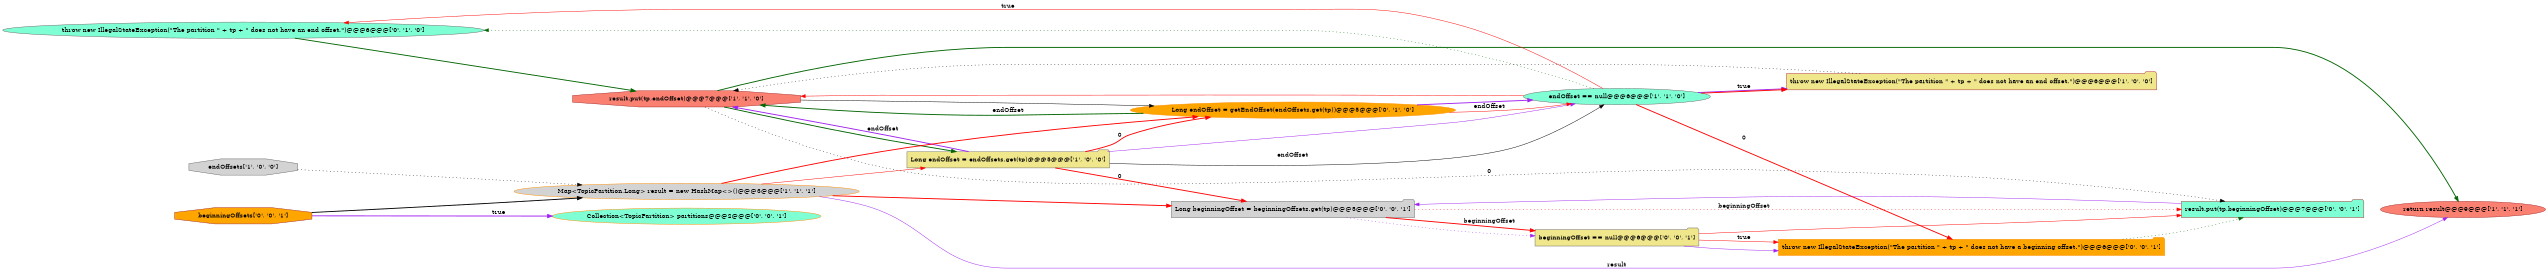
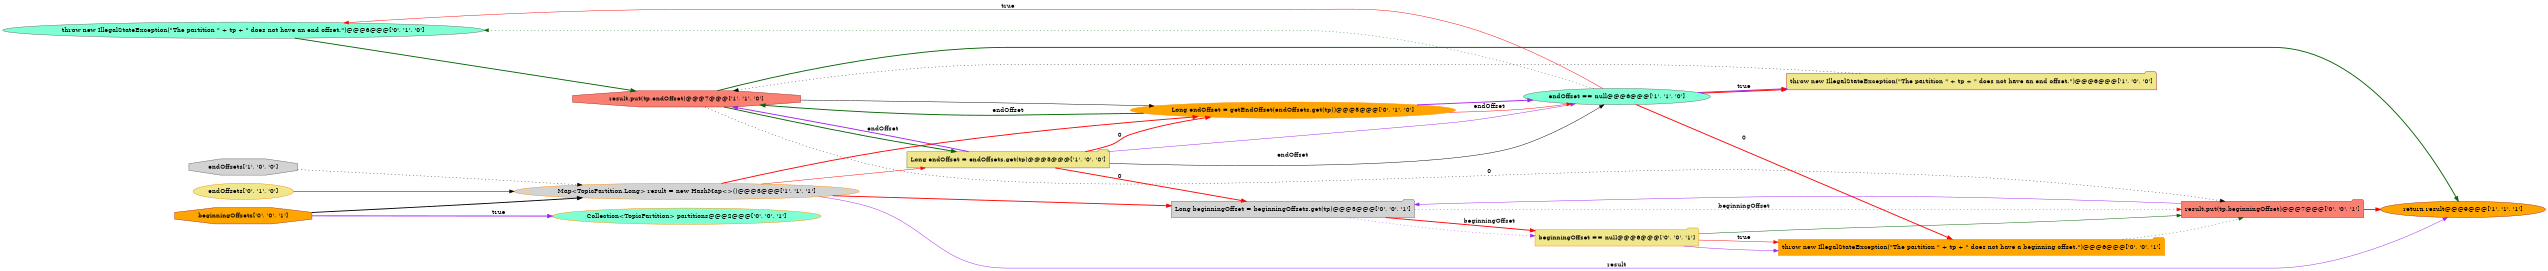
(1165, 95) -> none
none -> (243, 191)
(2273, 209) -> (2273, 209)
none -> (2370, 209)
(2463, 209) -> (2463, 209)
(1938, 225) -> (1938, 225)
(1617, 238) -> (1617, 238)
